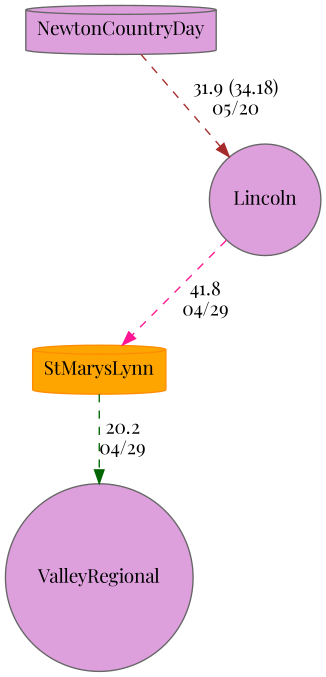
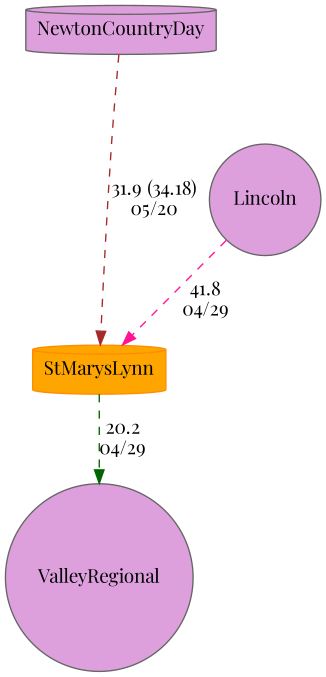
(181, 100) -> (108, 193)
